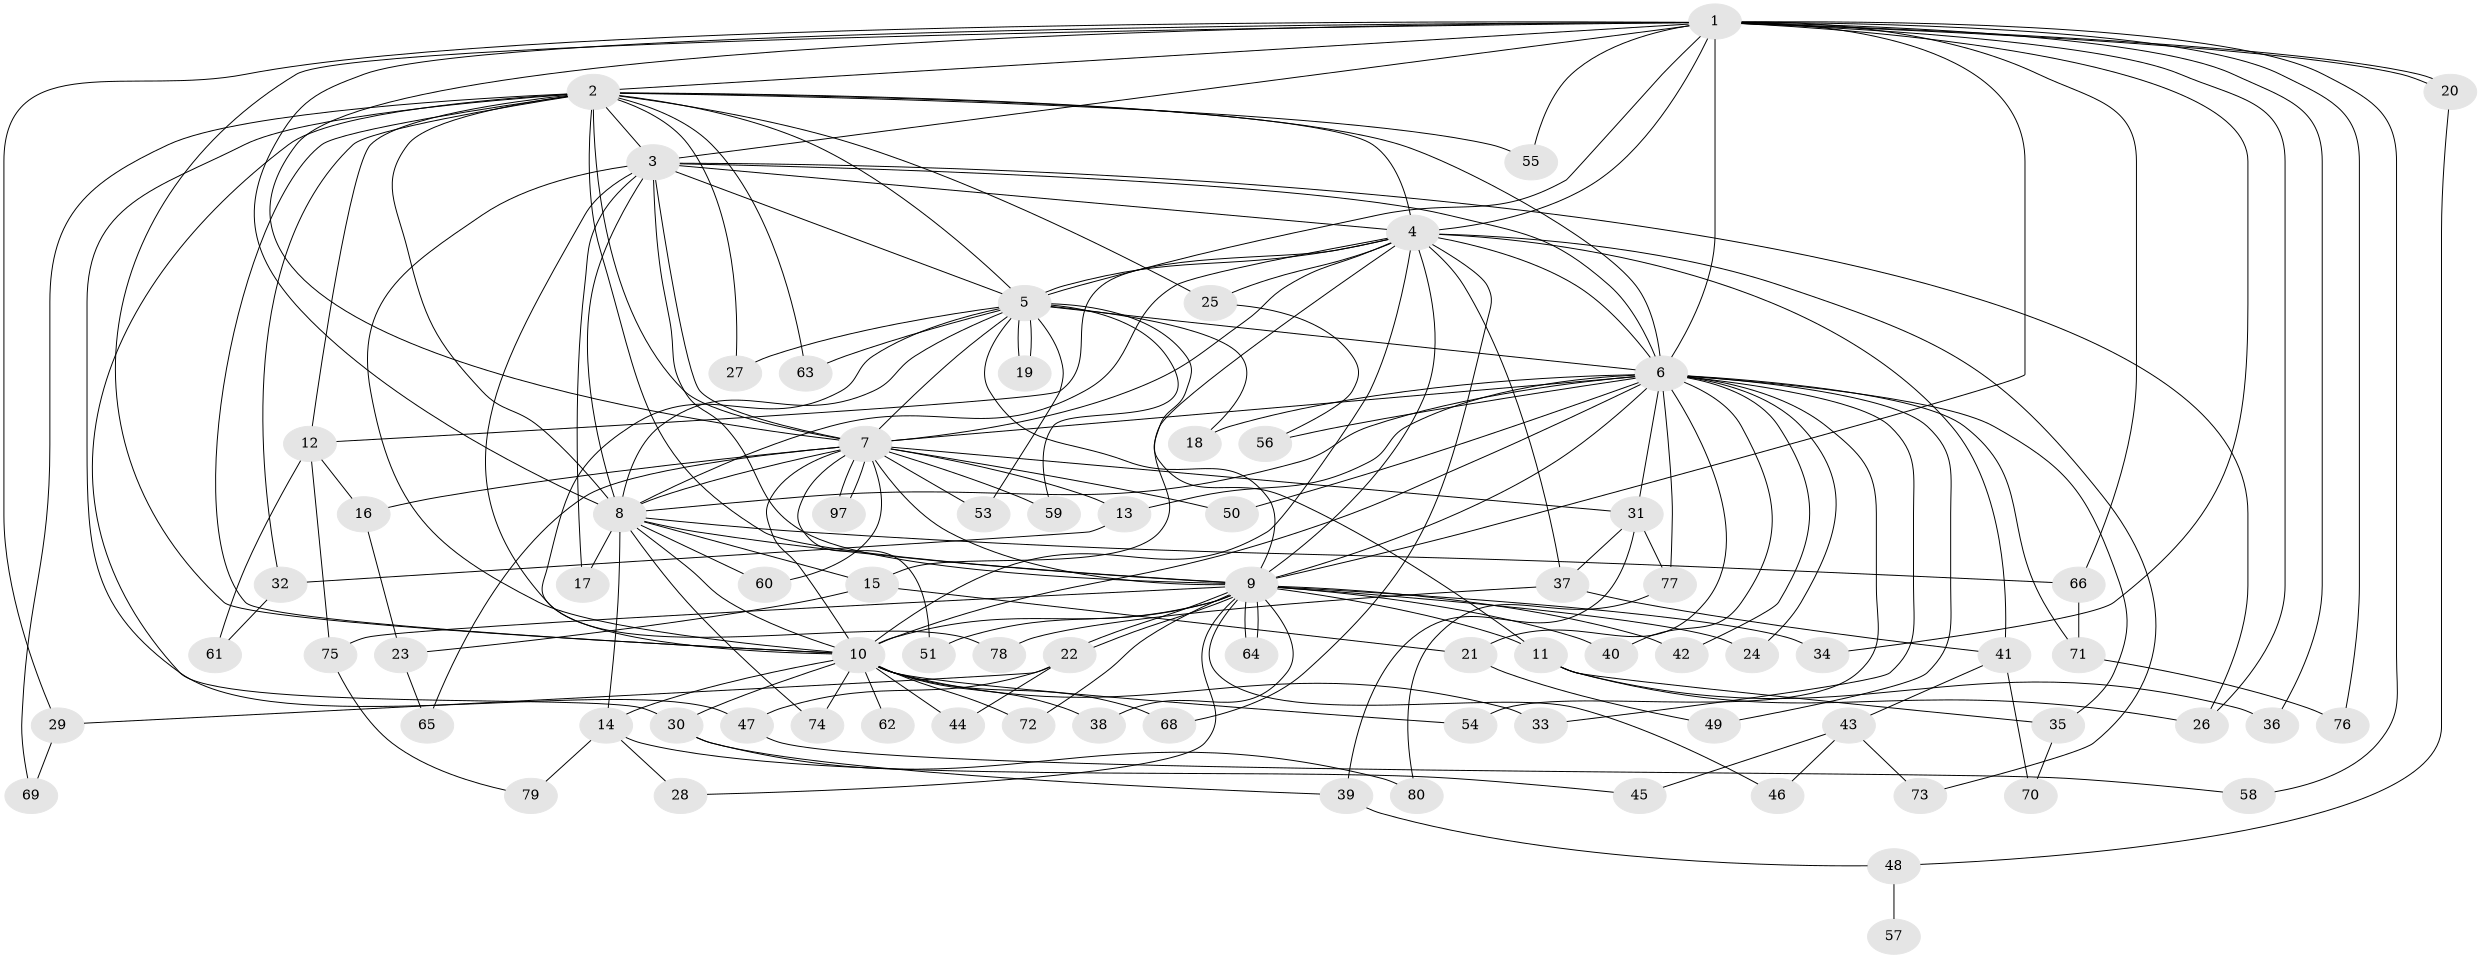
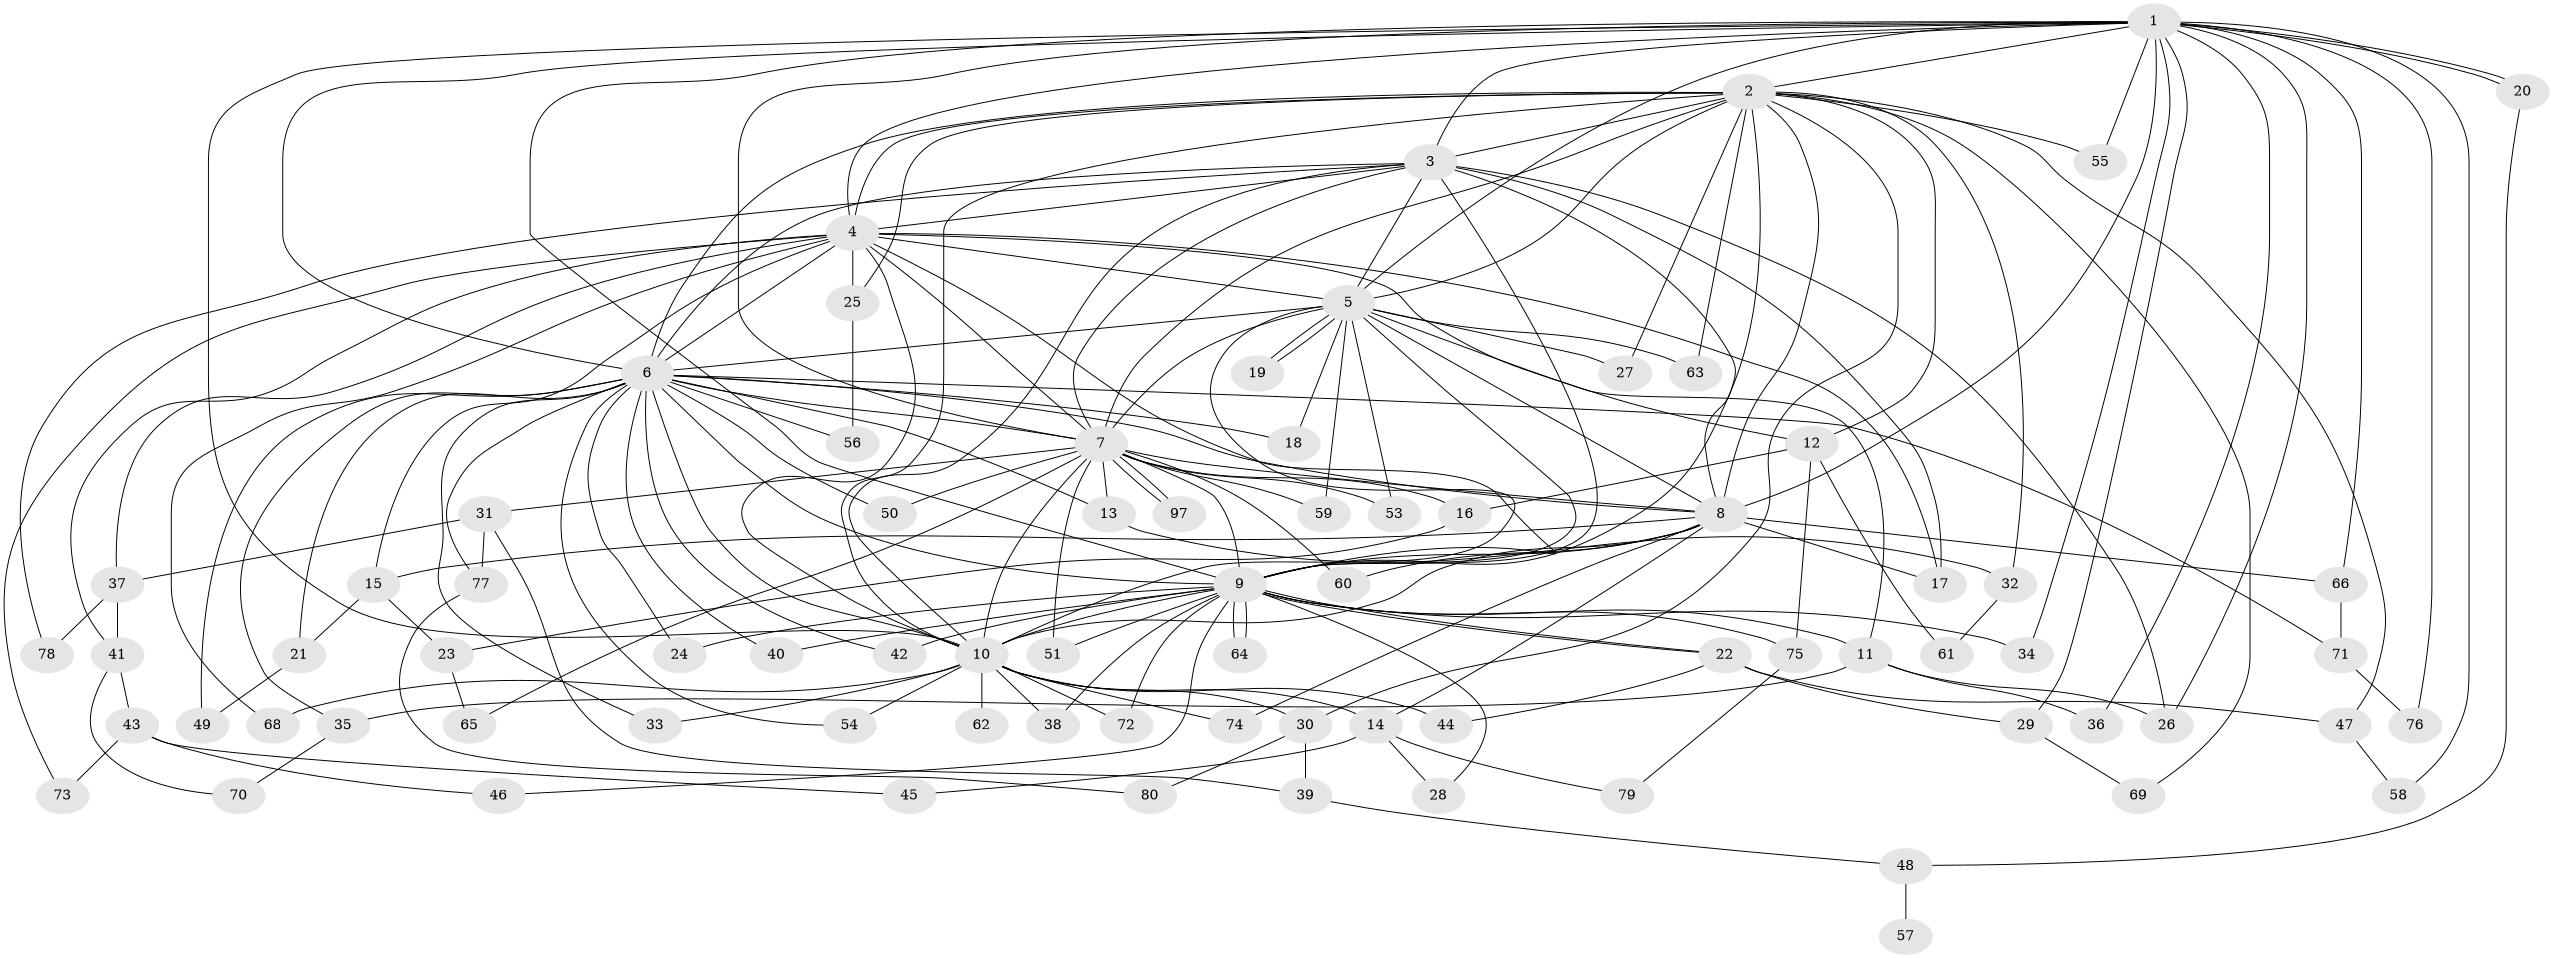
(1036, 411) -> (1466, 287)
(1649, 444) -> none
